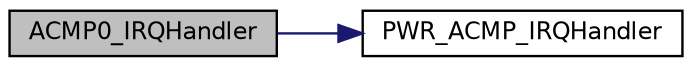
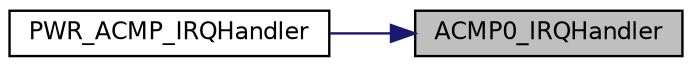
(308, 33) -> (360, 33)
